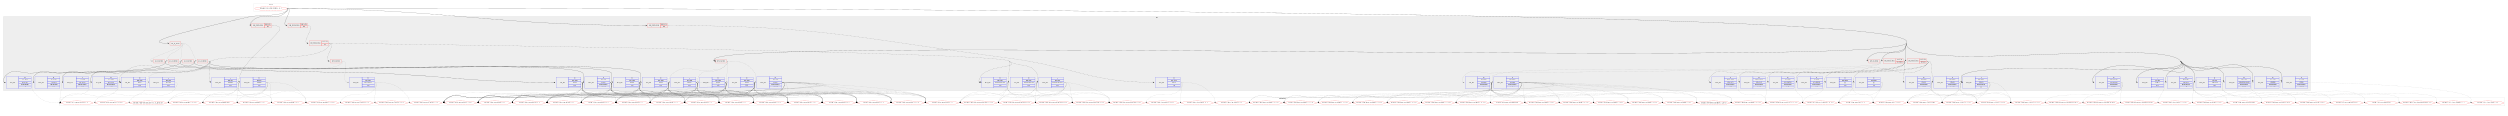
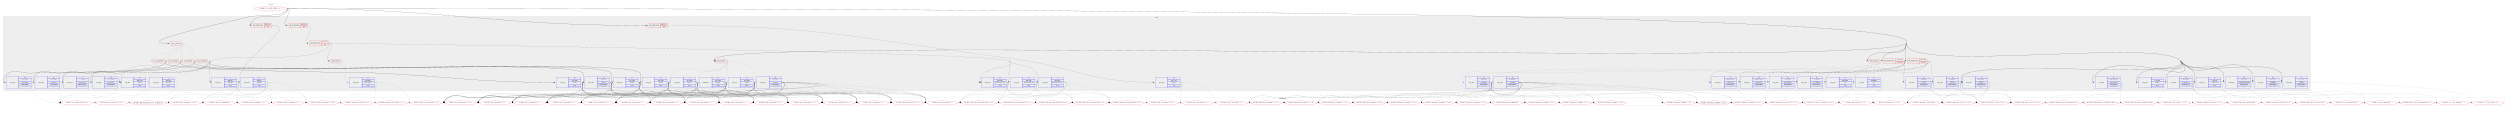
(1645, 103) -> none
